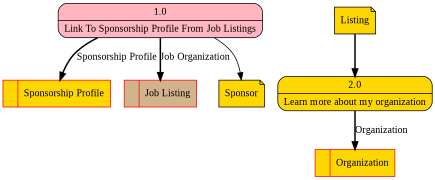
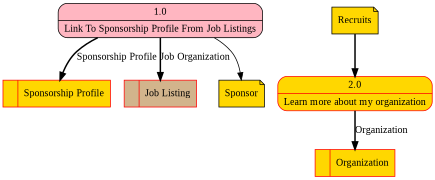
(355, 21) -> (355, 21)
(355, 94) -> (355, 94)
